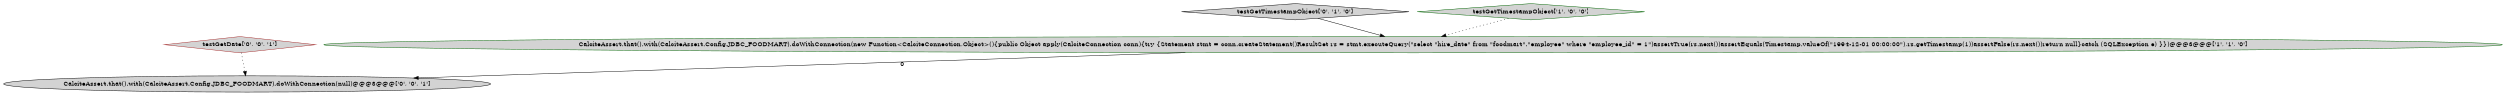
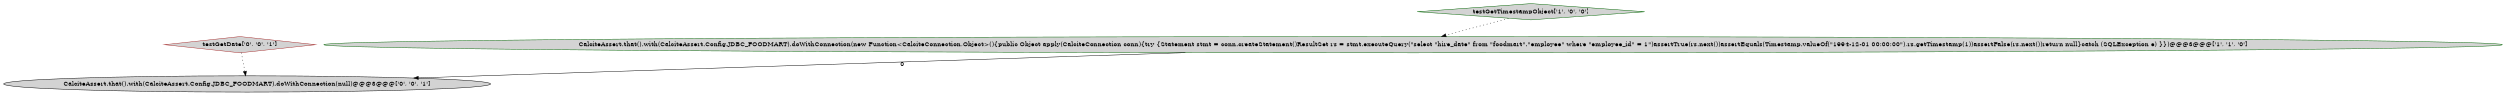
(1295, 12) -> none
